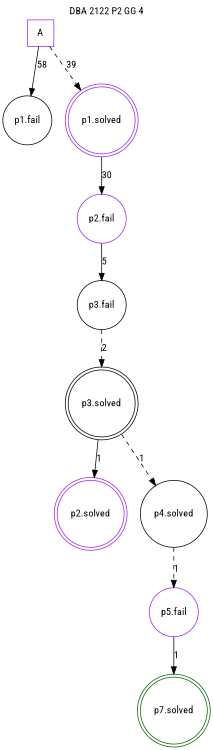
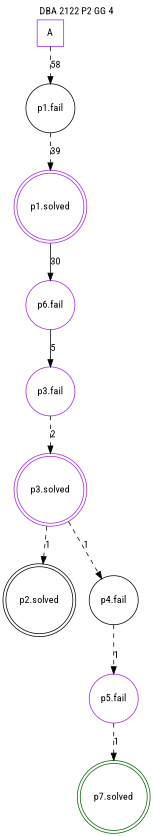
(63, 65) -> (50, 148)
(35, 68) -> (50, 62)
(102, 219) -> (50, 305)
(102, 305) -> (50, 391)
(102, 403) -> (50, 490)
(97, 455) -> (45, 541)
(91, 514) -> (39, 600)
(174, 514) -> (114, 600)
(174, 652) -> (114, 738)
